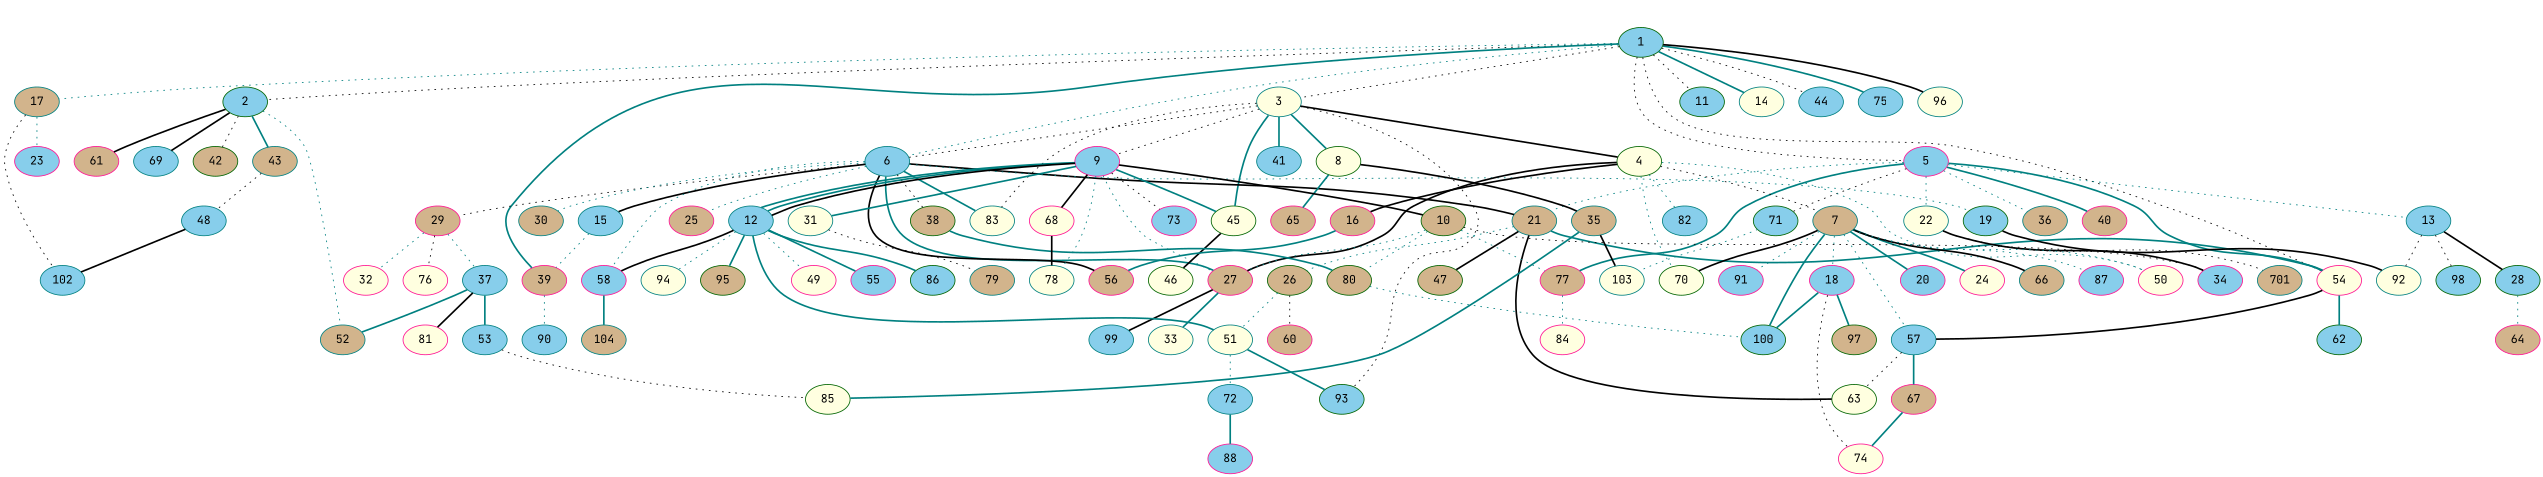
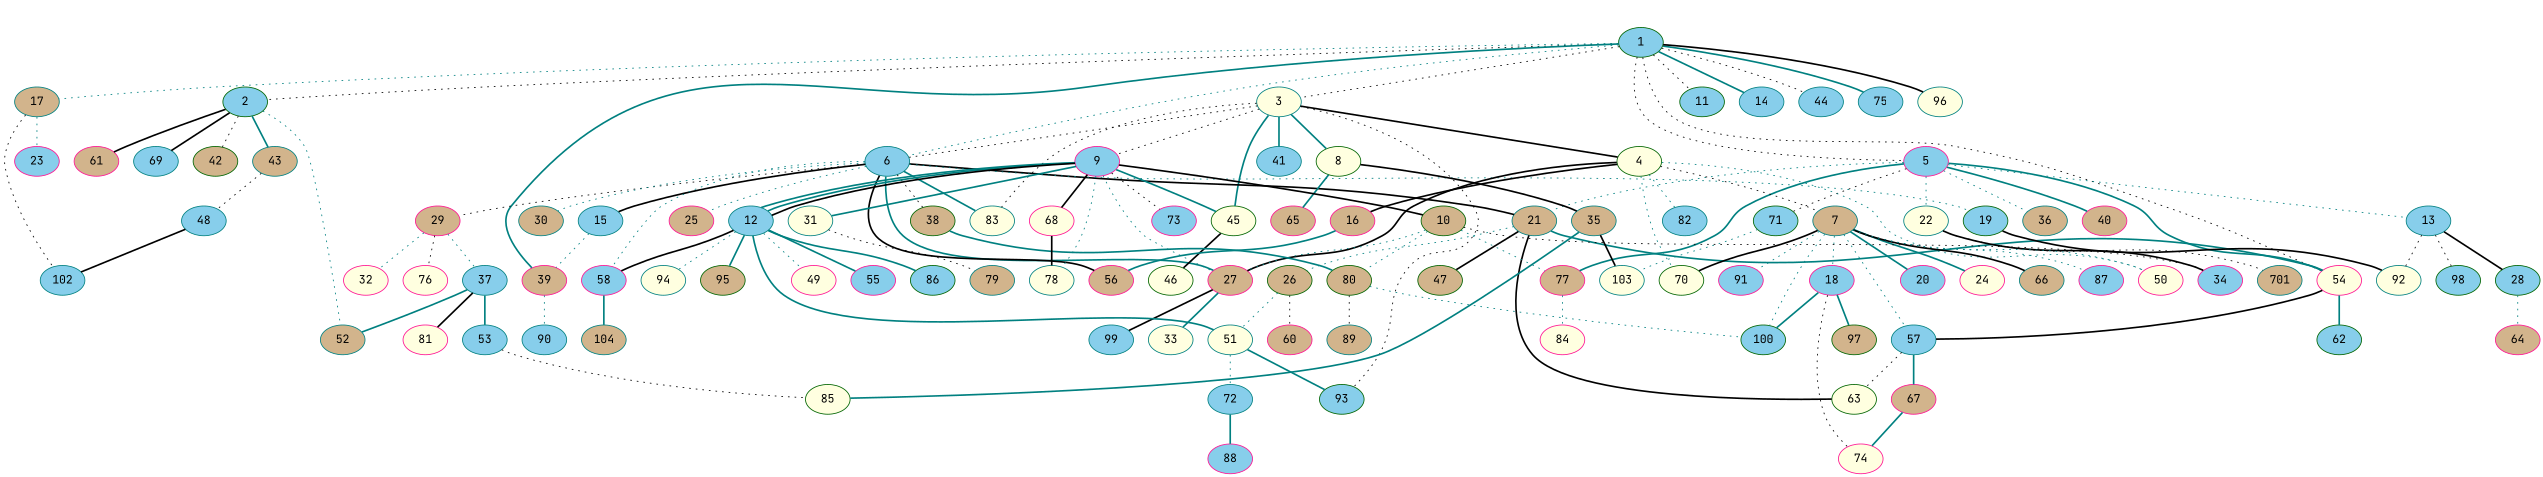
(1762, 102) -> (1762, 102)
(1794, 278) -> (1794, 278)
none -> (1349, 340)
